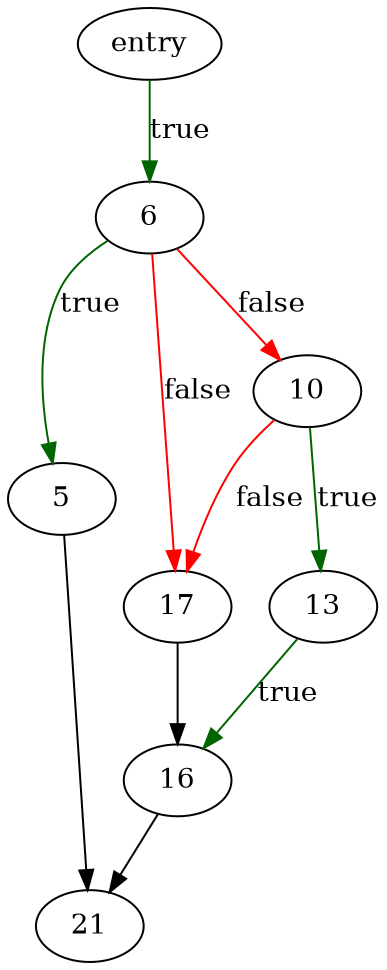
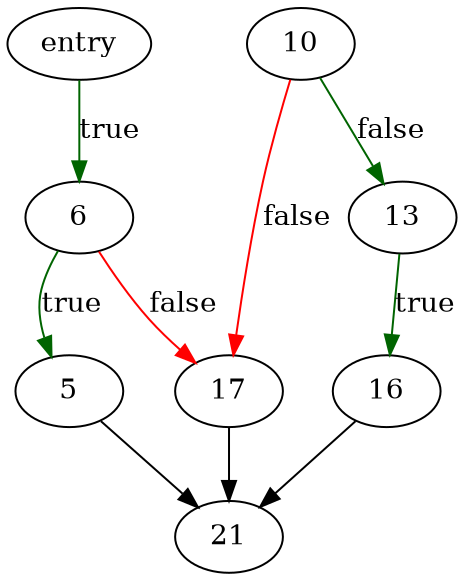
(222, 297) -> none
(348, 499) -> (391, 131)
(178, 684) -> (229, 454)
